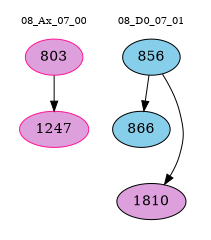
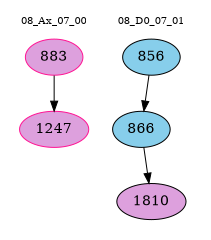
(54, 57) -> (54, 57)
(182, 124) -> (146, 160)
